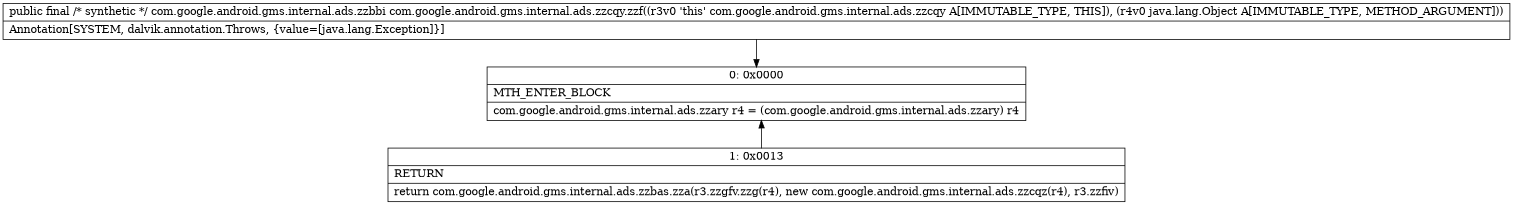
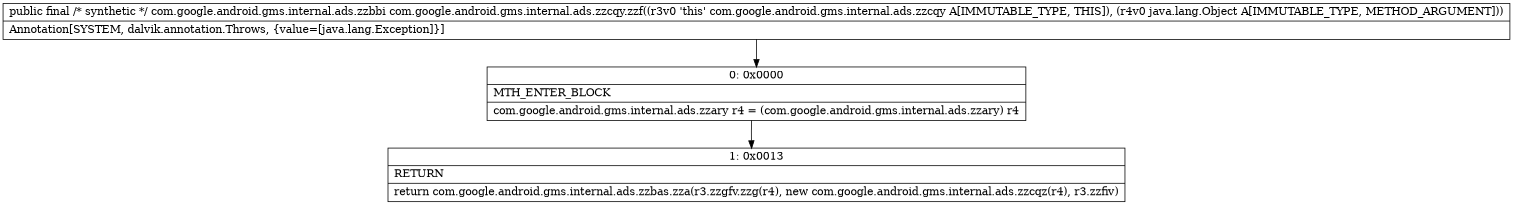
(762, 138) -> (751, 130)
